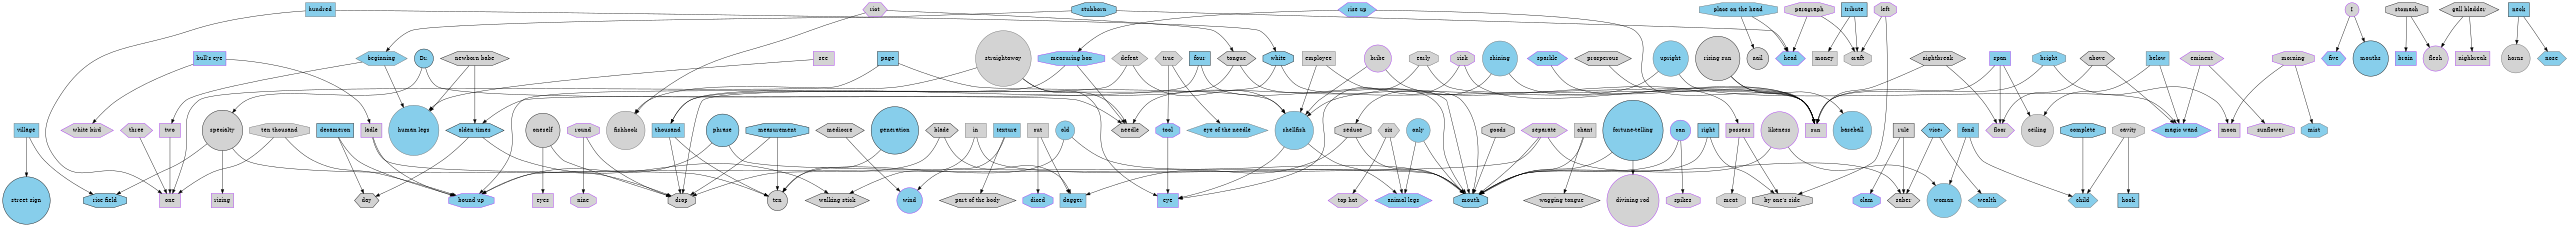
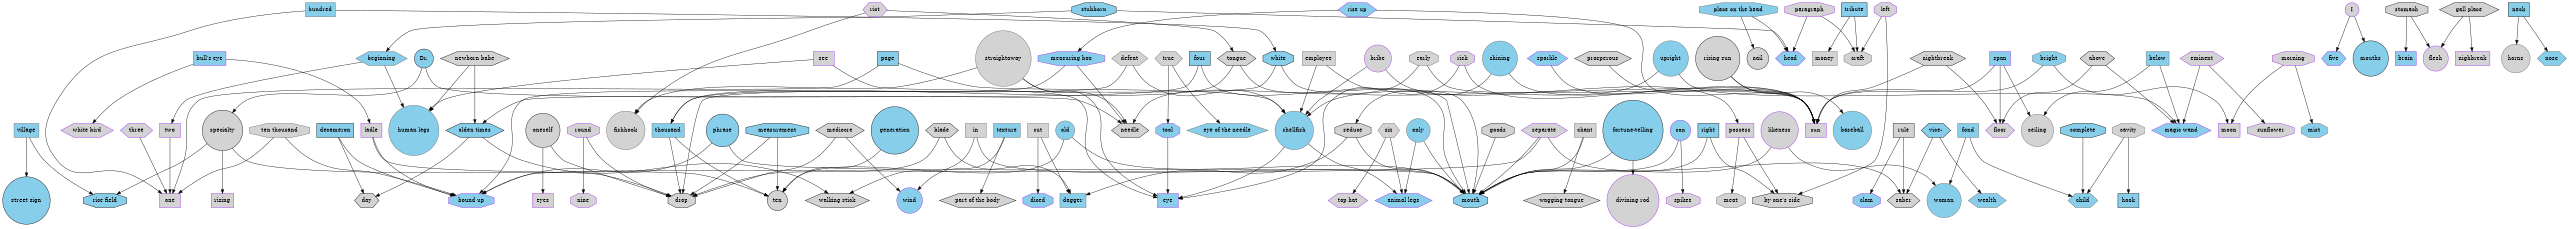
(2469, 10) -> (2469, 10)
none -> (1085, 109)
none -> (808, 163)
